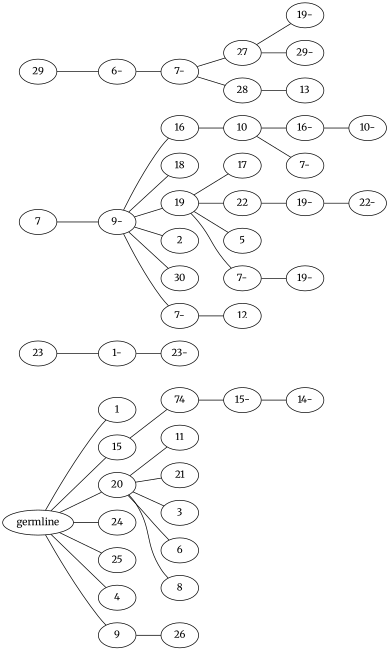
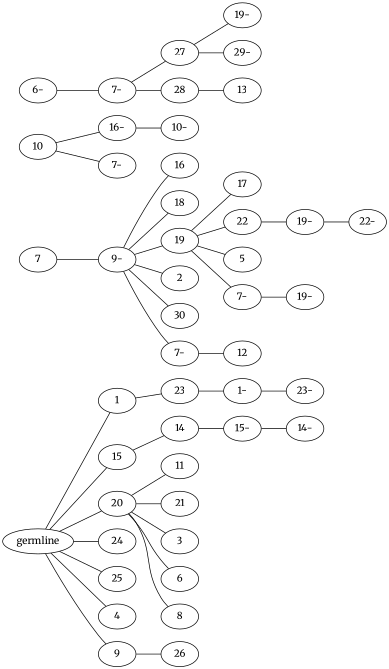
(38, 72) -> none
(211, 128) -> none
none -> (149, 396)
(180, 400) -> (180, 429)
